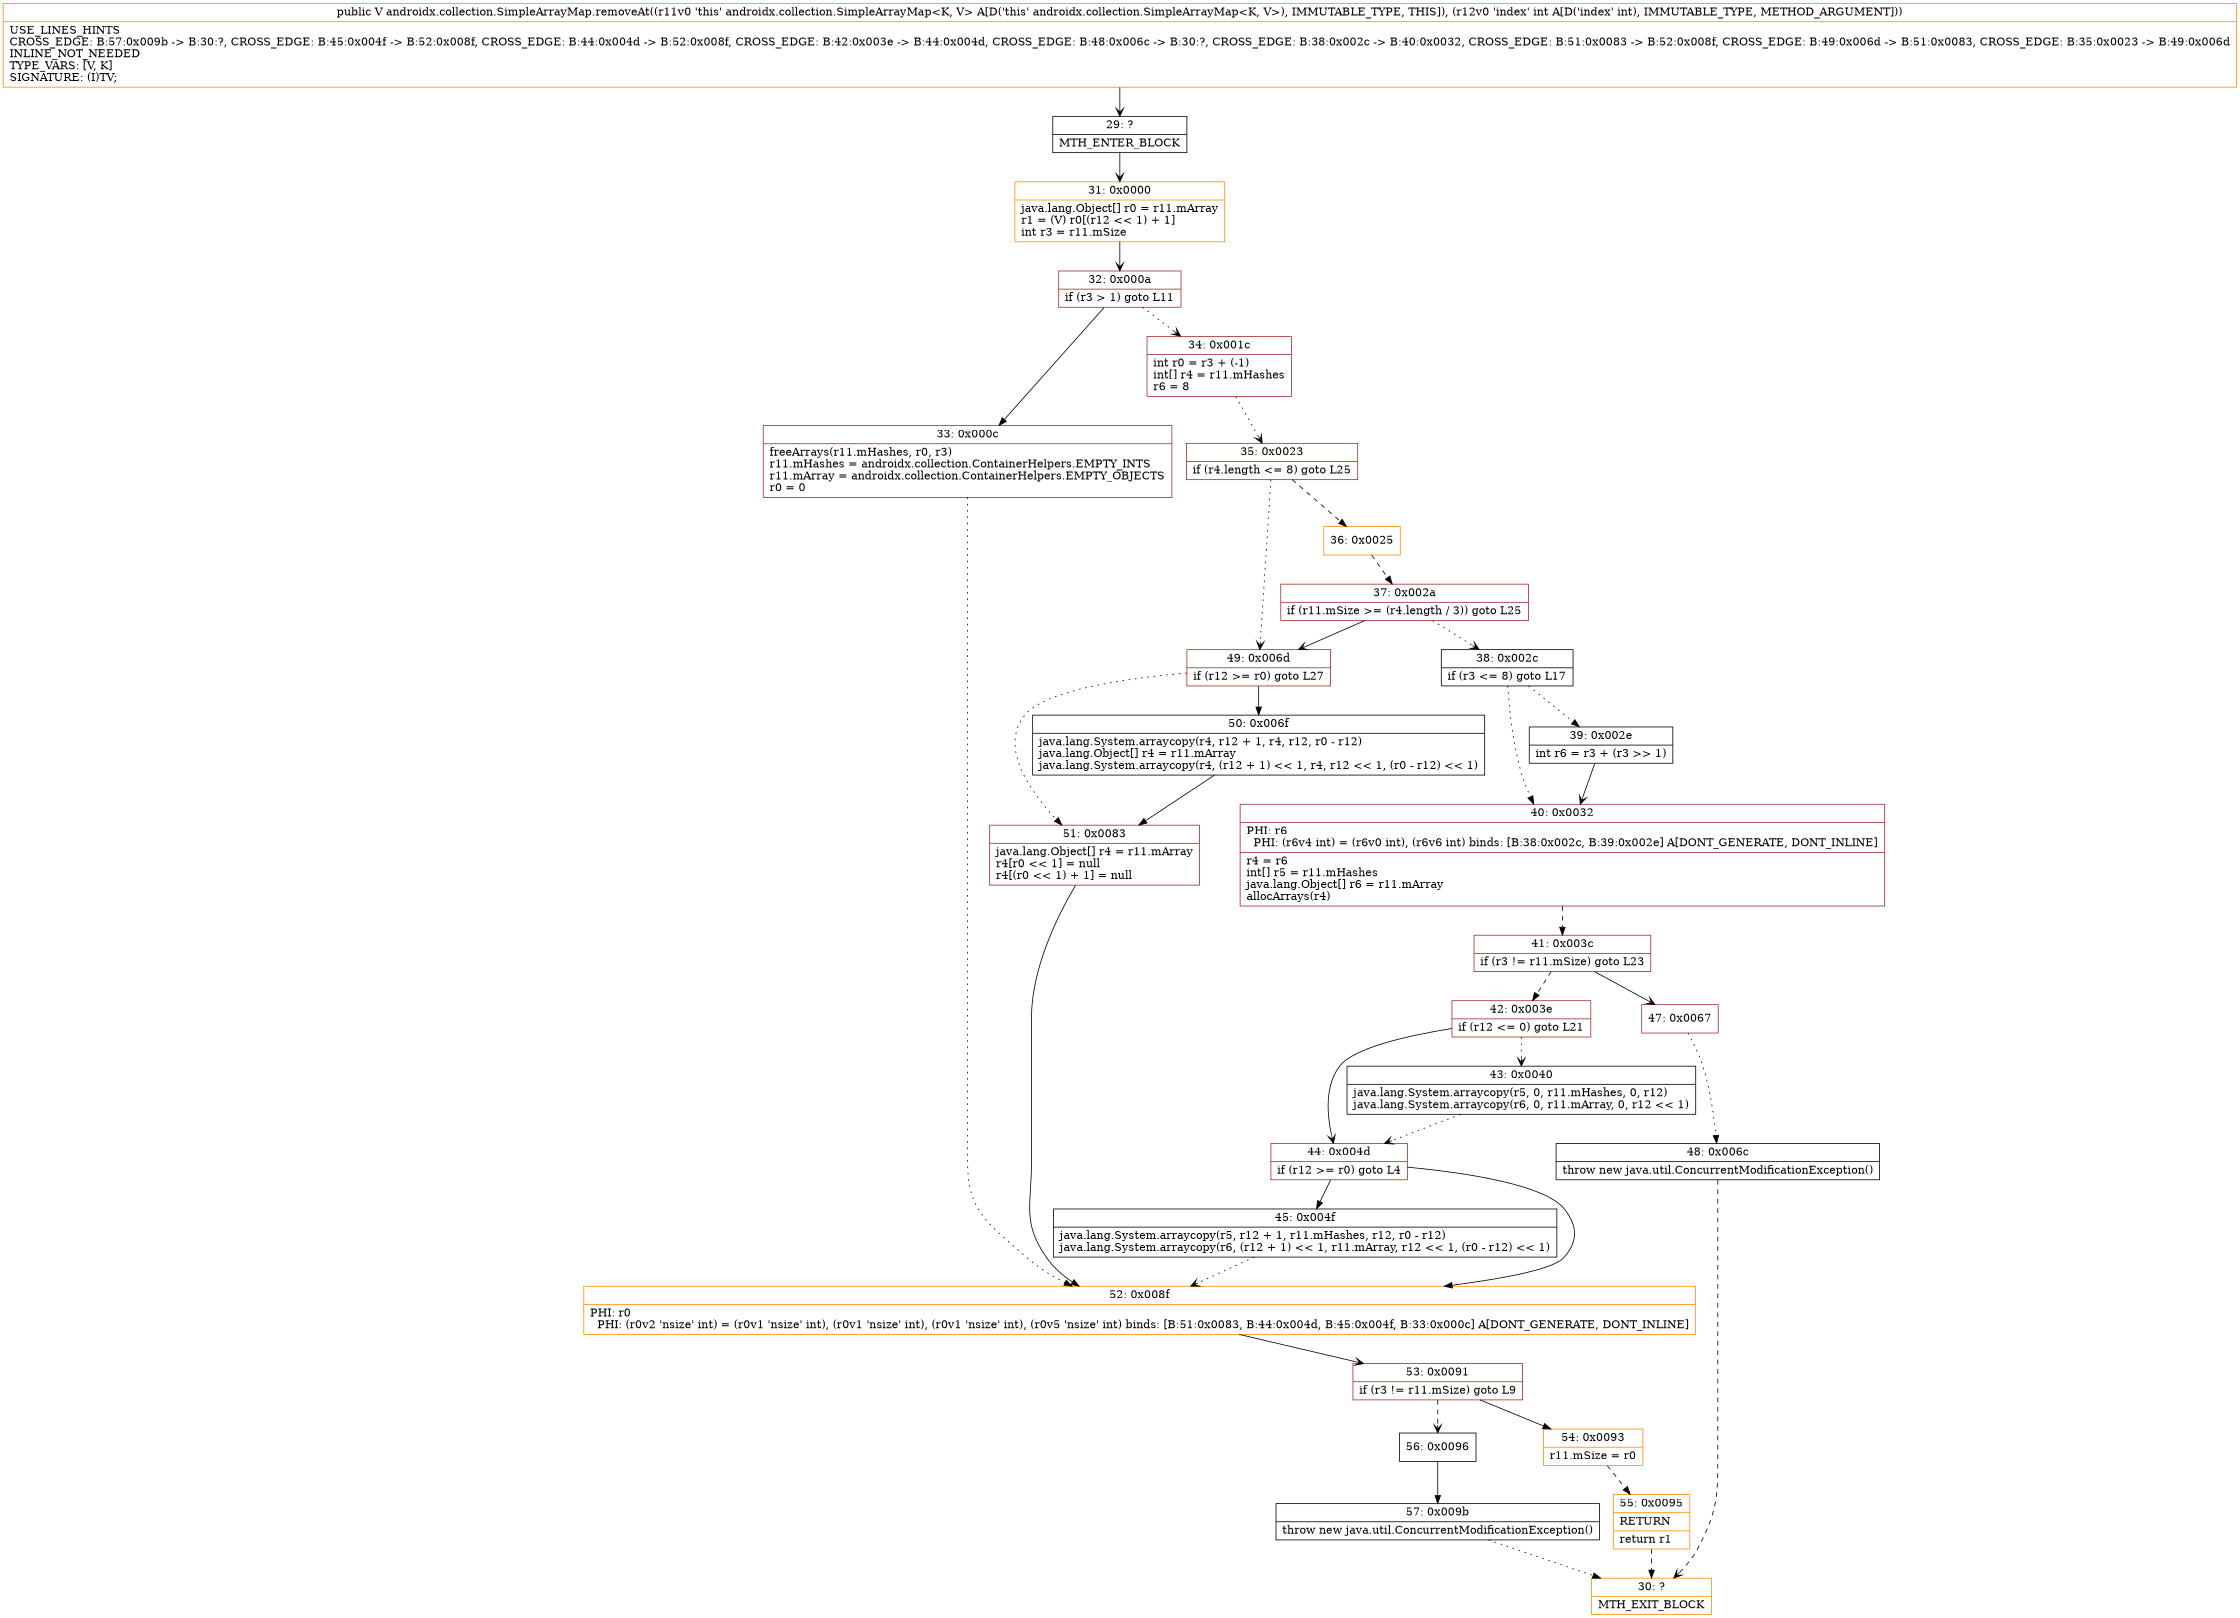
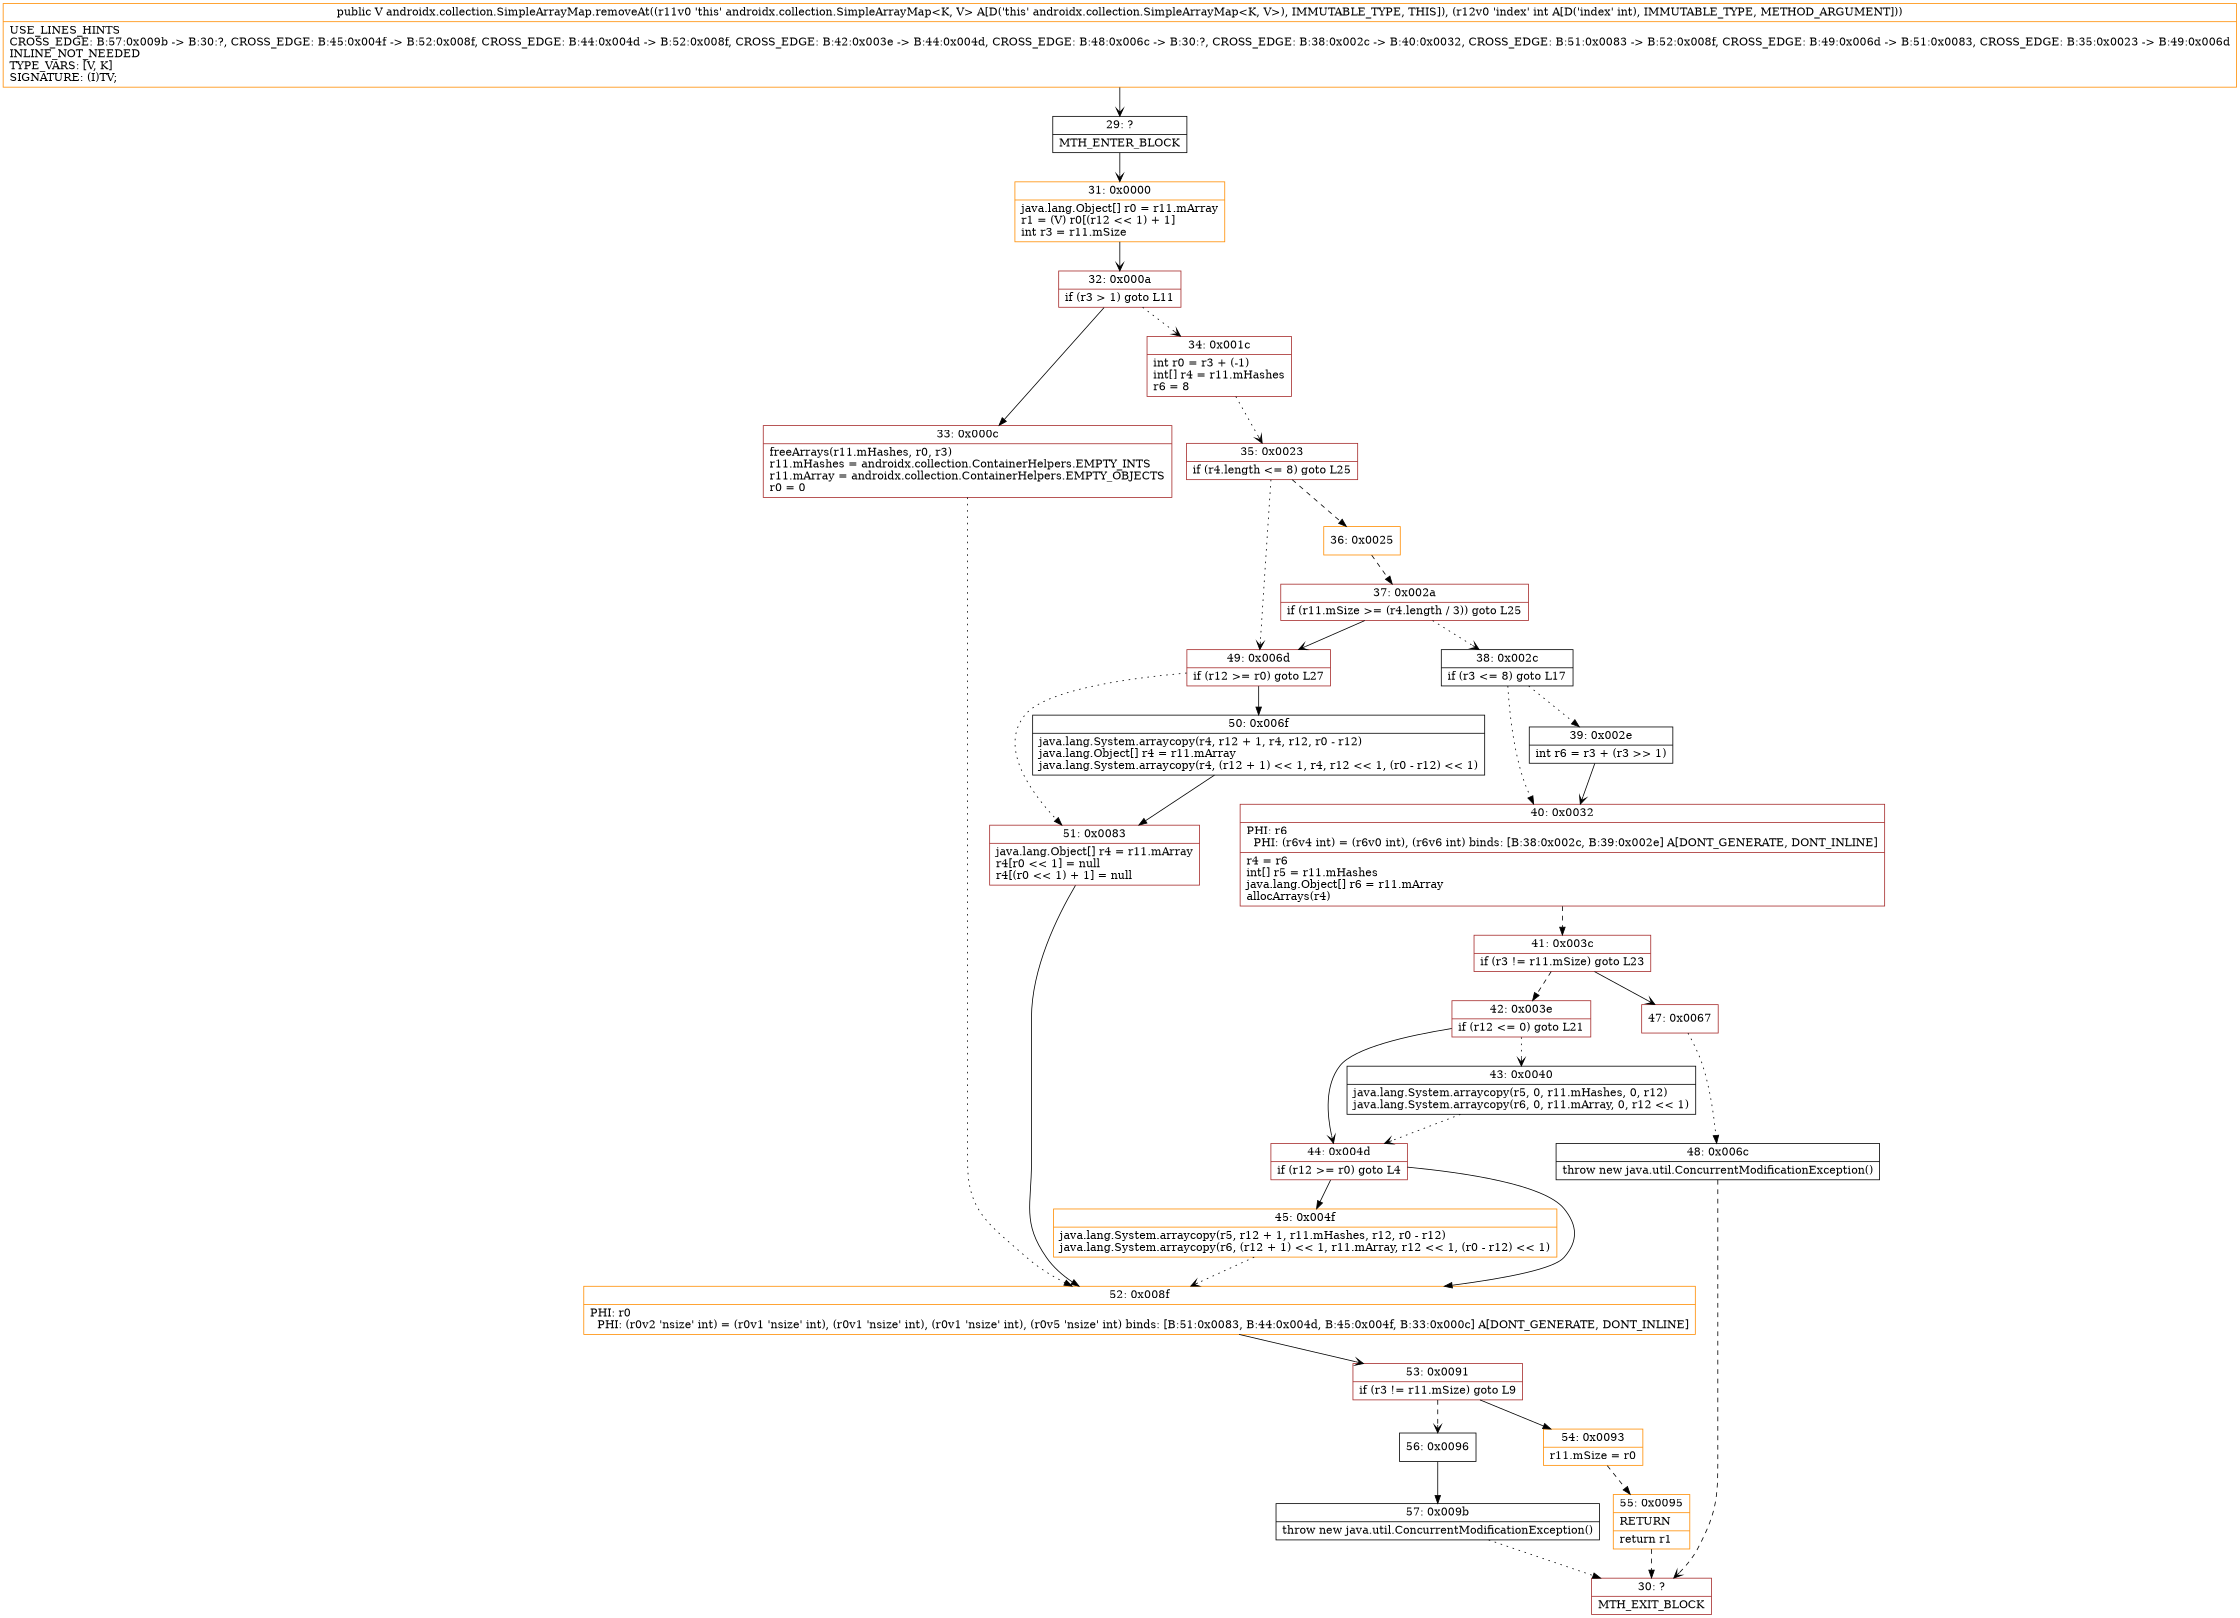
(1305, 1233) -> (1305, 1233)
(1652, 1596) -> (1652, 1596)
